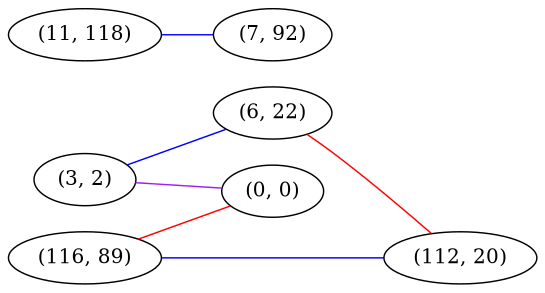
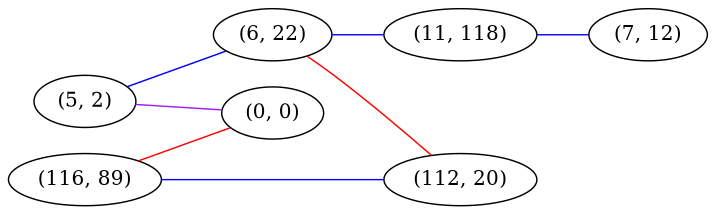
(273, 35) -> (648, 35)
none -> (358, 35)
(85, 180) -> (85, 101)
